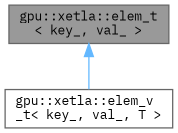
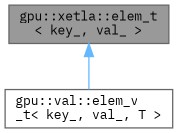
(89, 109) -> (89, 109)
